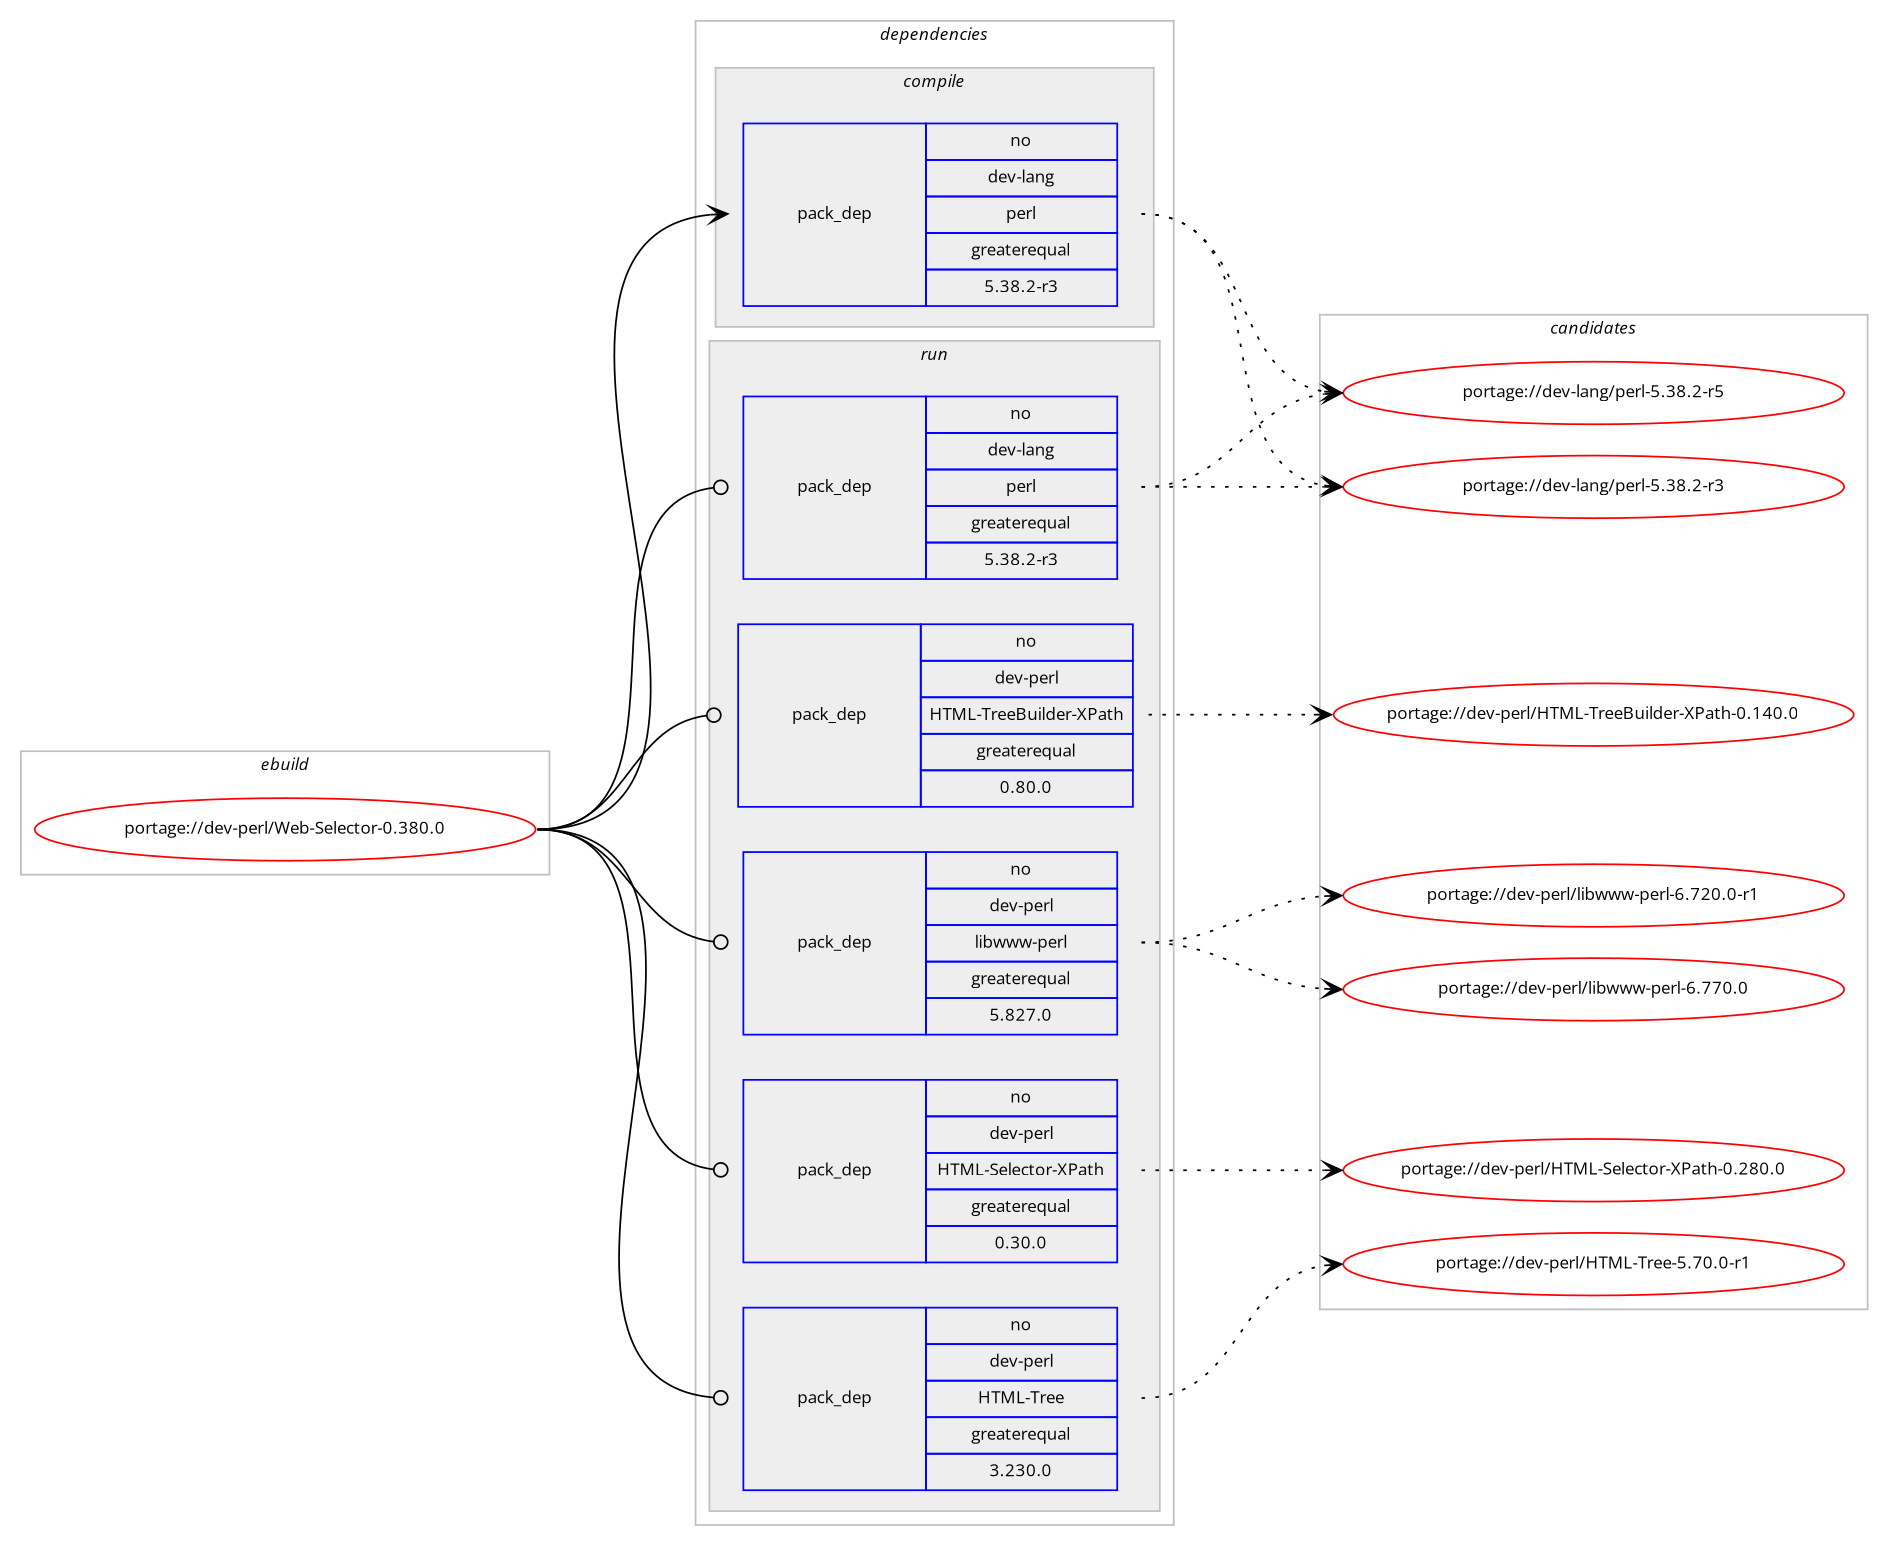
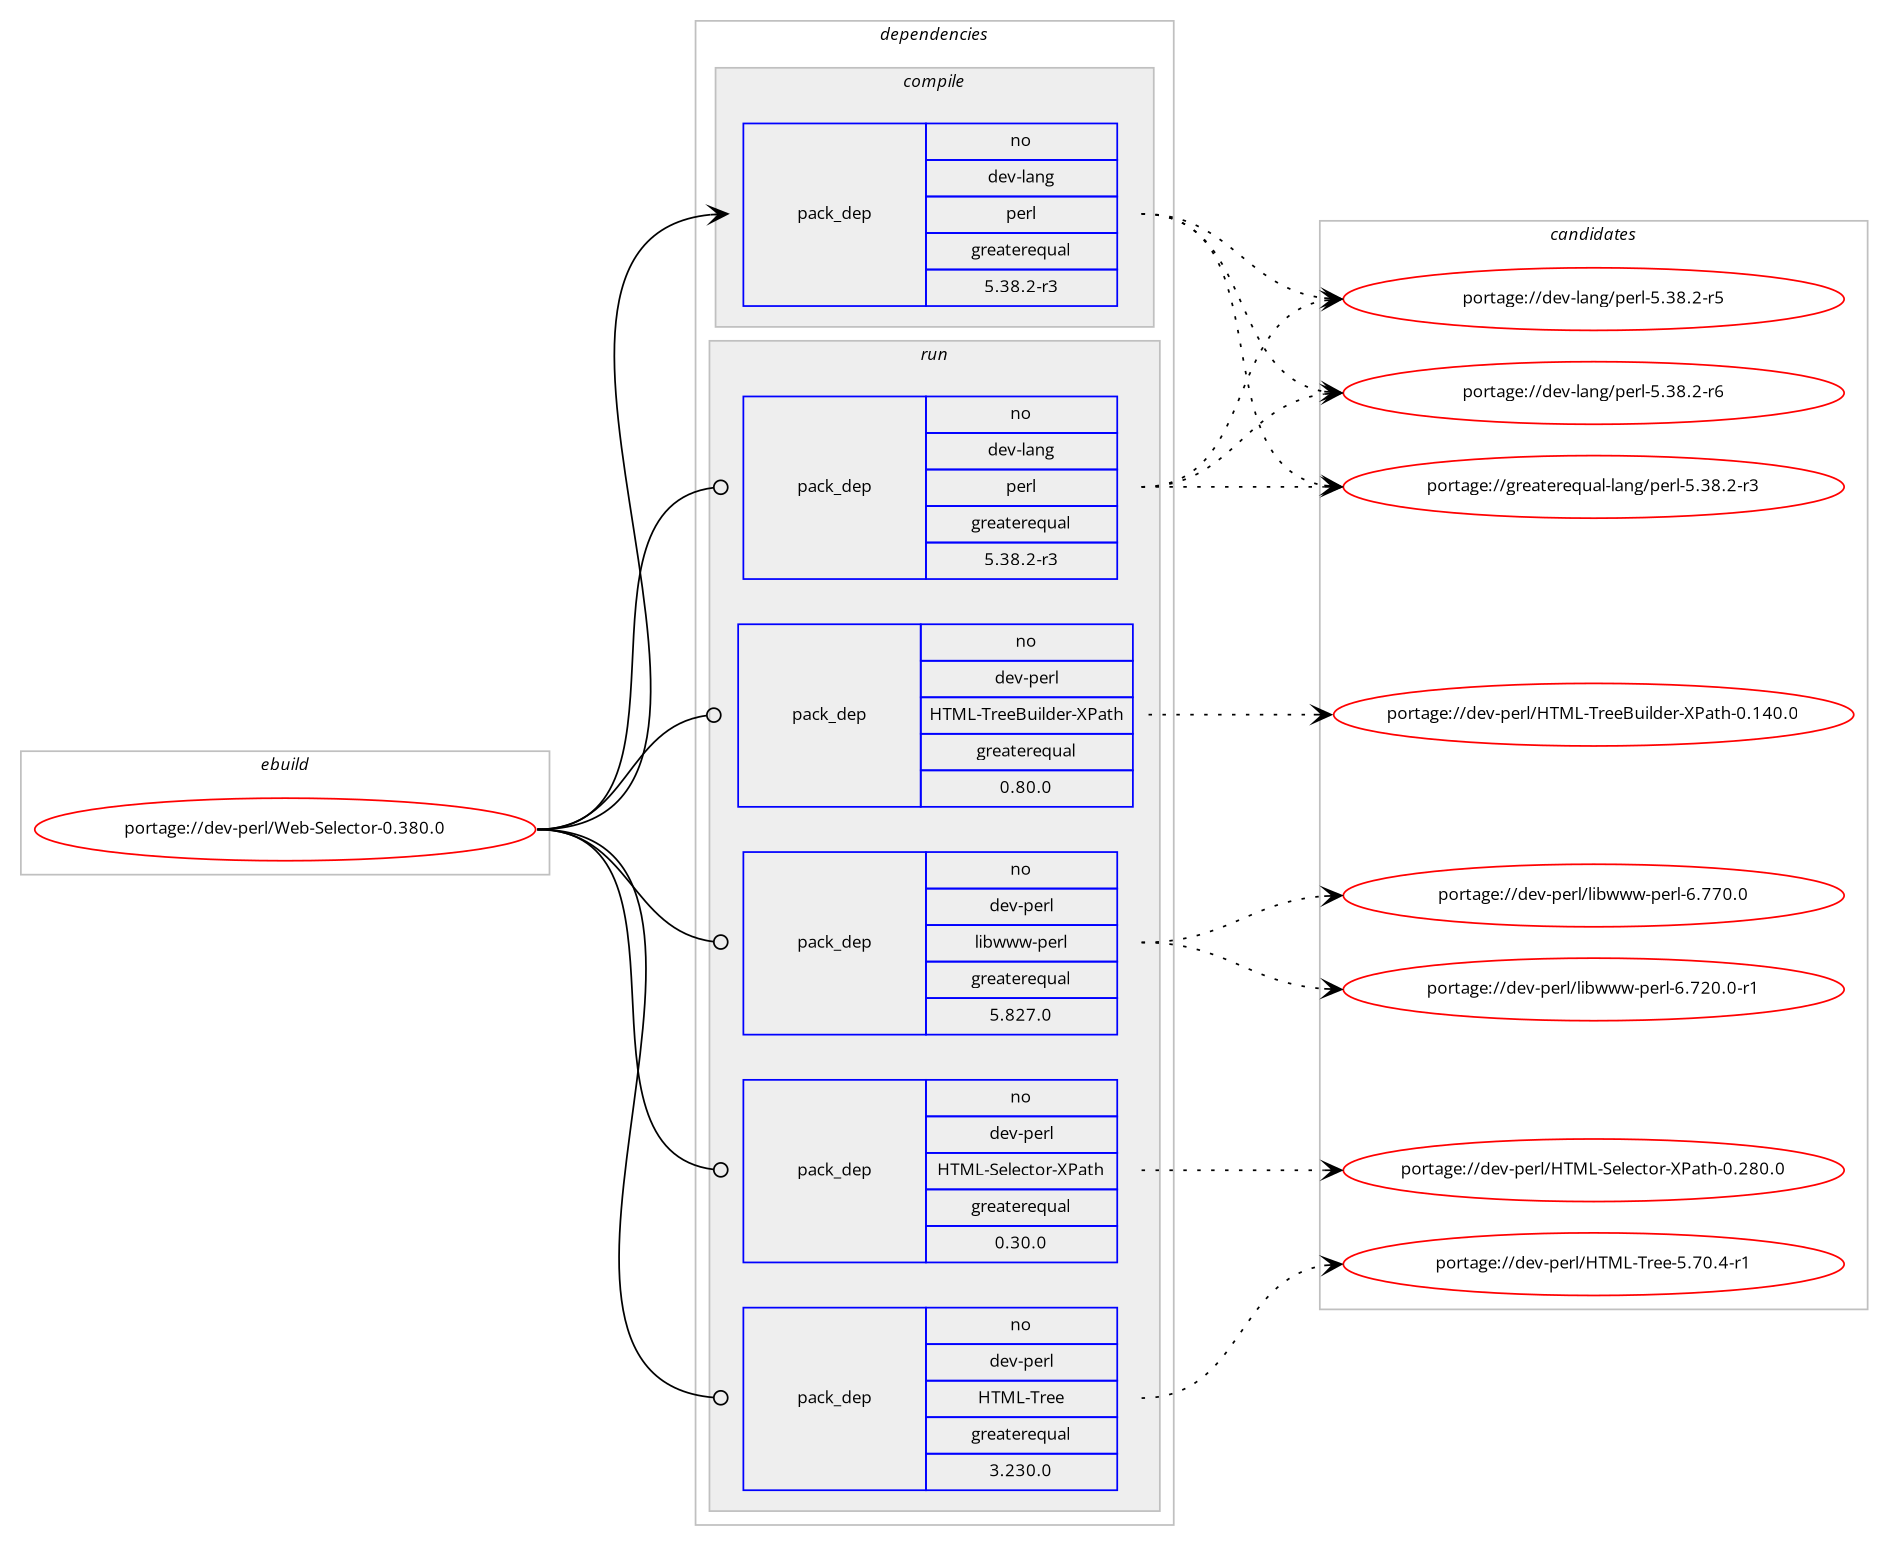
none -> (1594, 393)
(1594, 487) -> (1594, 487)
(1594, 1264) -> (1594, 1264)
